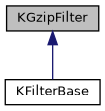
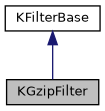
(53, 62) -> (53, 62)
